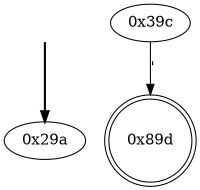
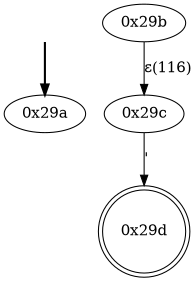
none -> (144, 23)
(150, 23) -> (144, 114)
(150, 141) -> (144, 231)
